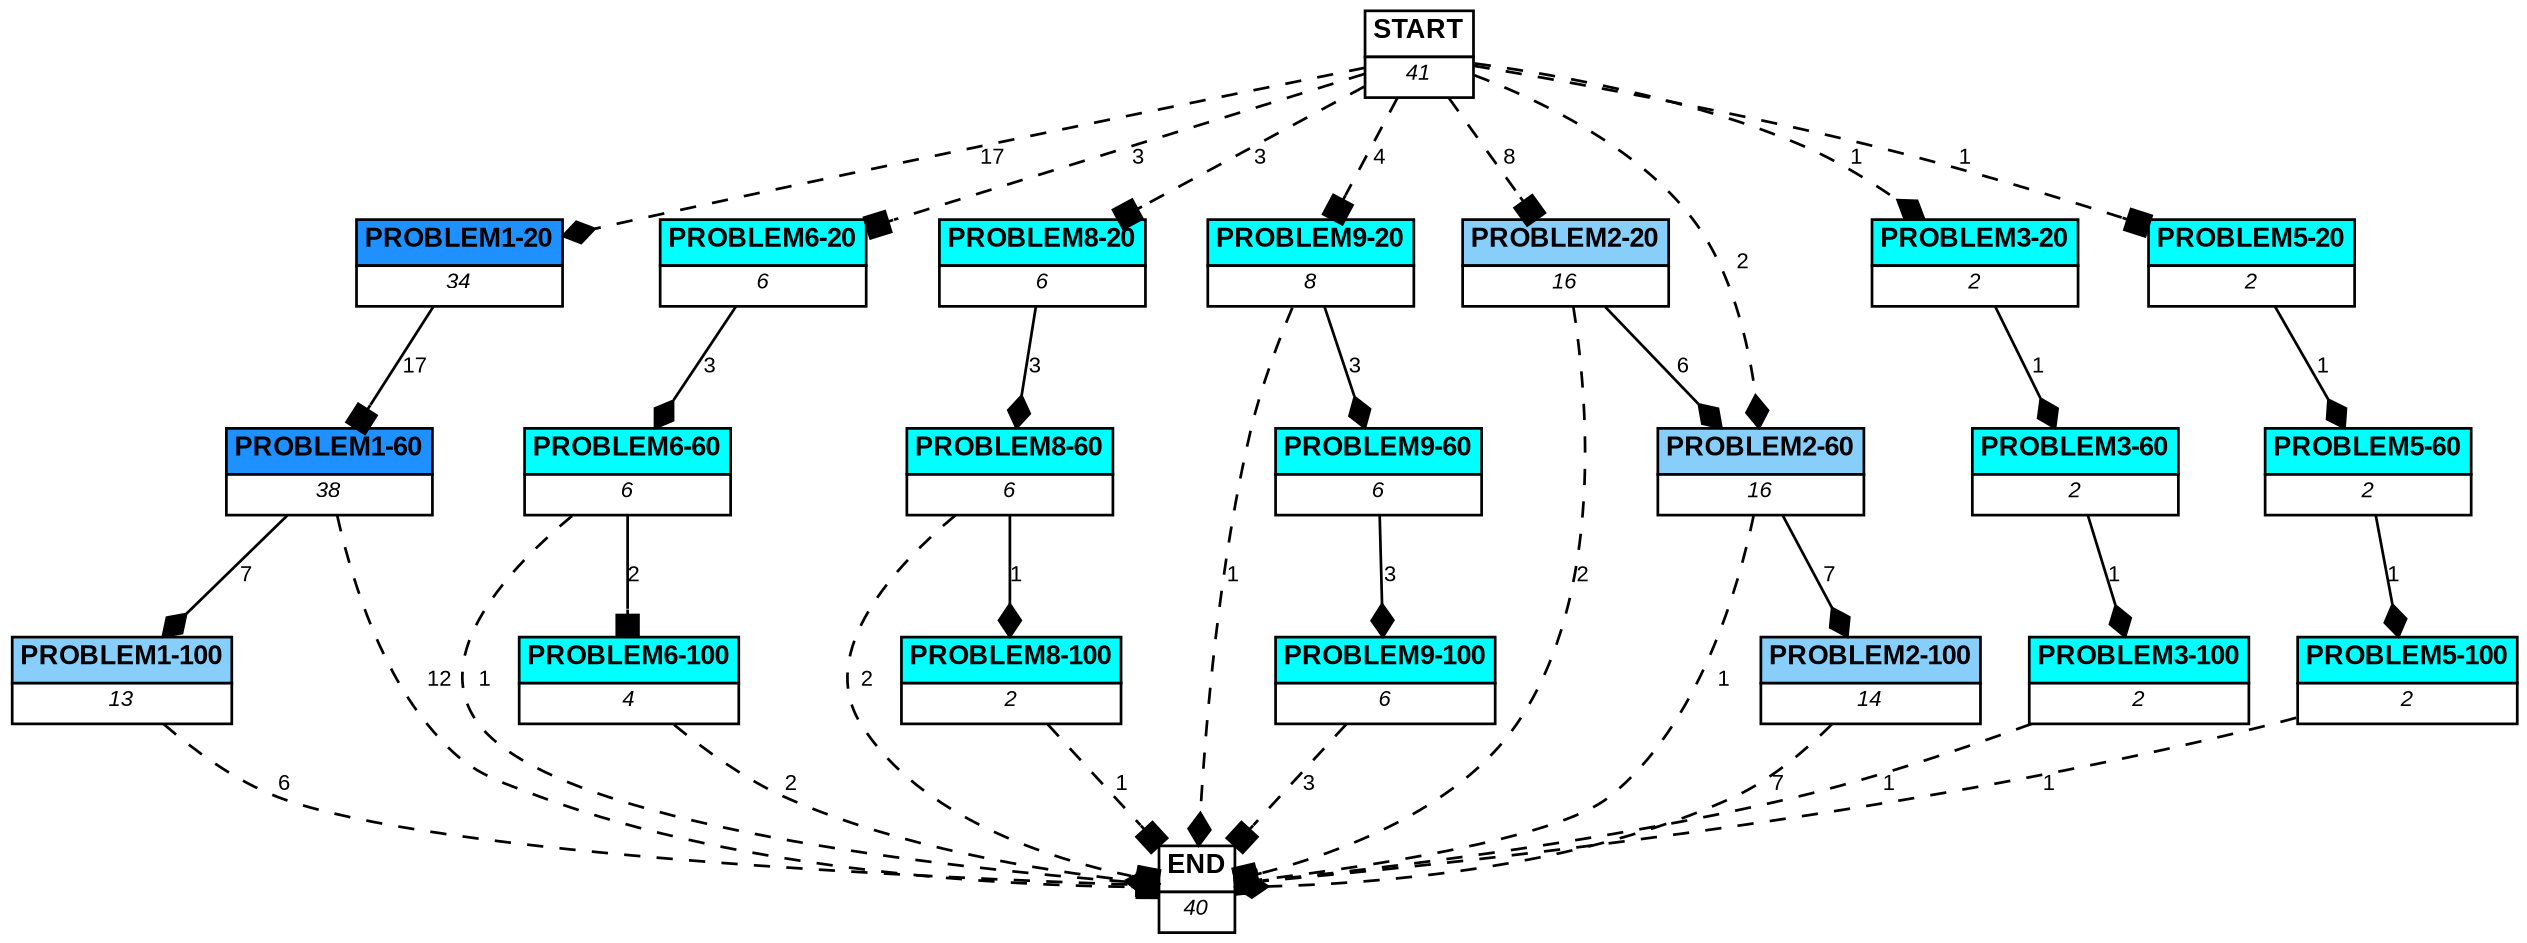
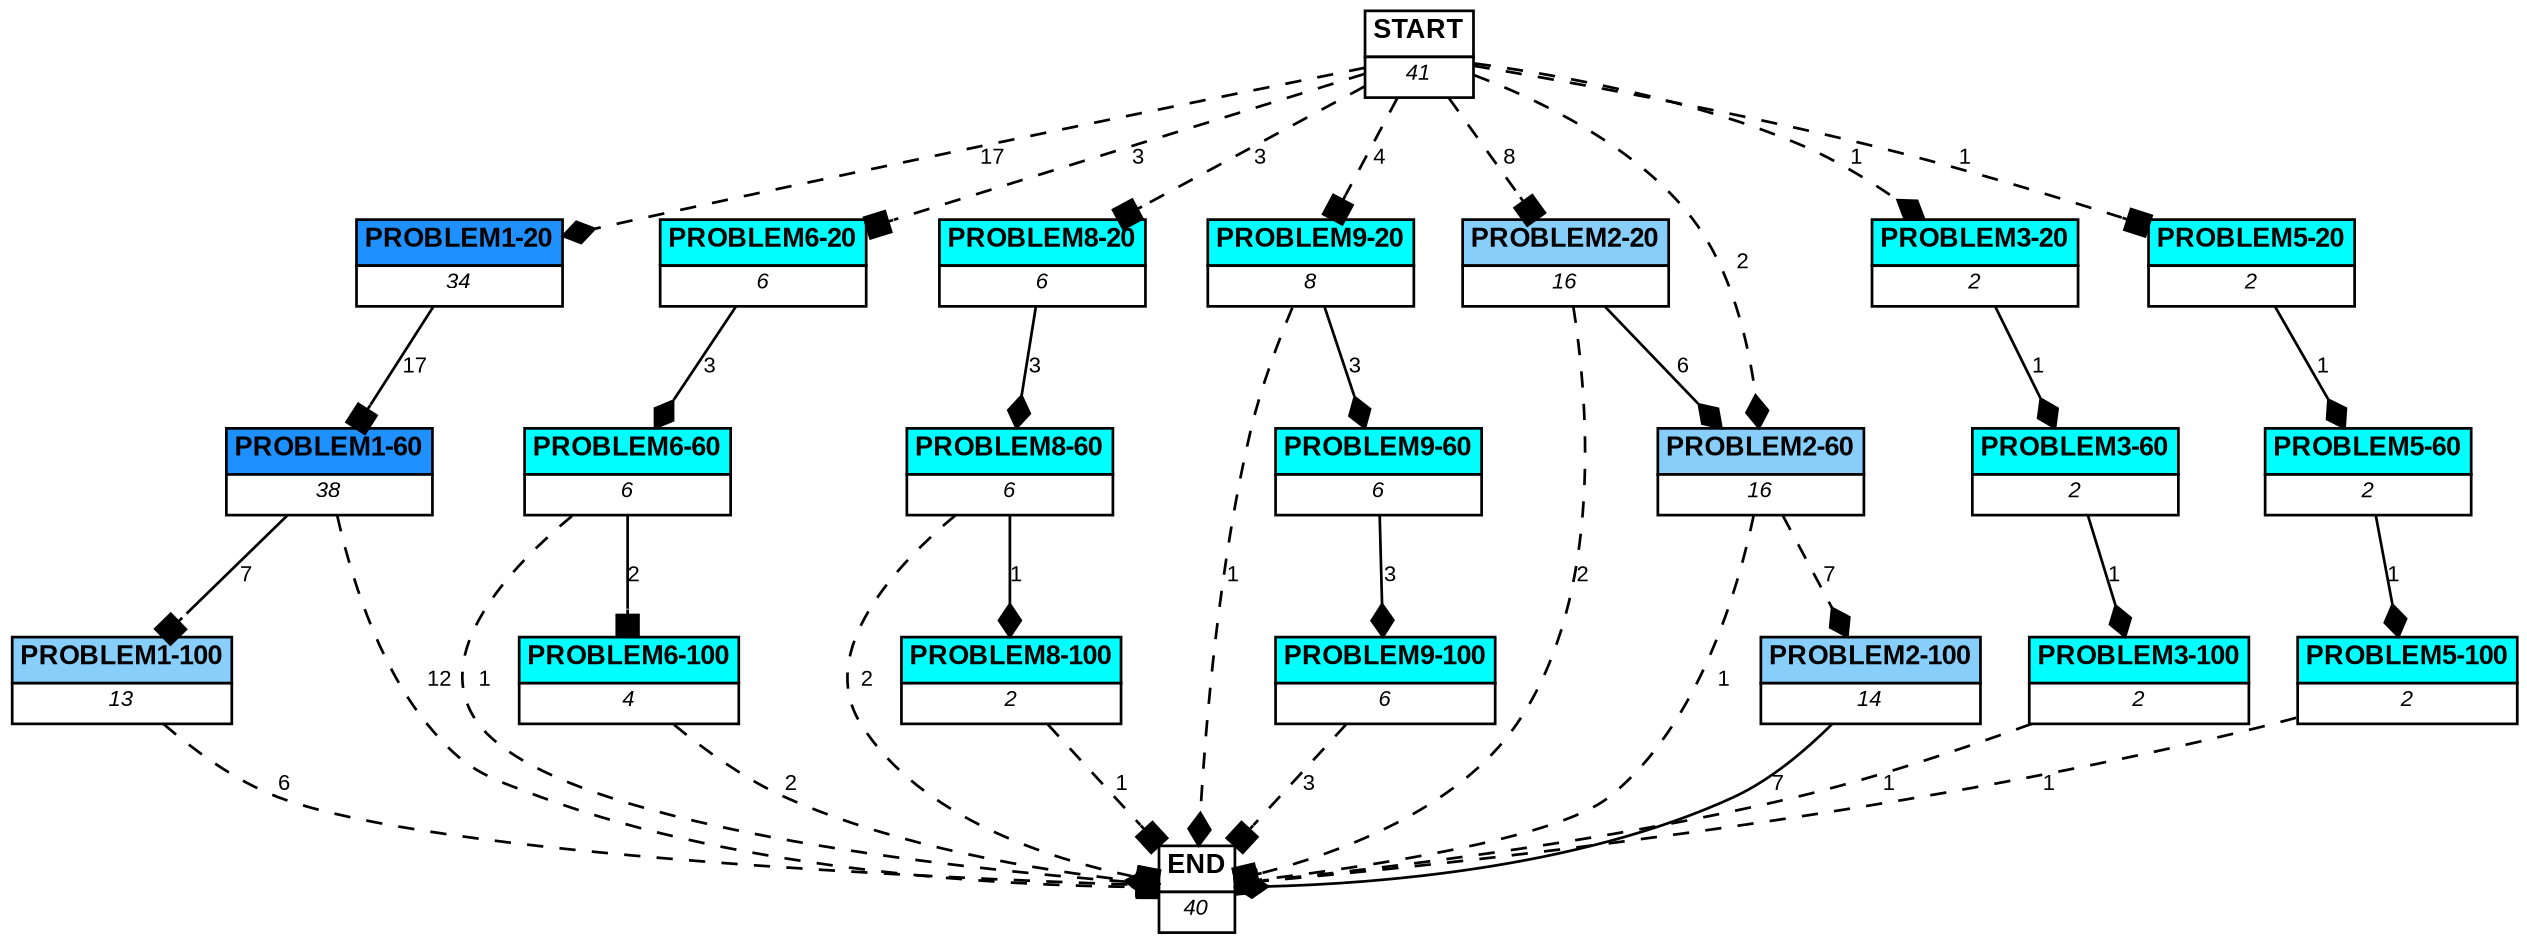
(1807, 562) -> (1807, 562)
(237, 565) -> (237, 565)
(1565, 852) -> (1565, 852)
